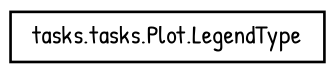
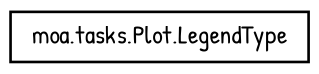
(167, 37) -> (160, 37)
